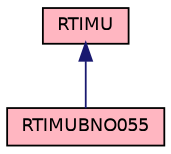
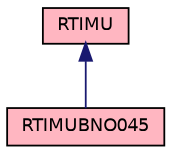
(86, 127) -> (86, 127)
